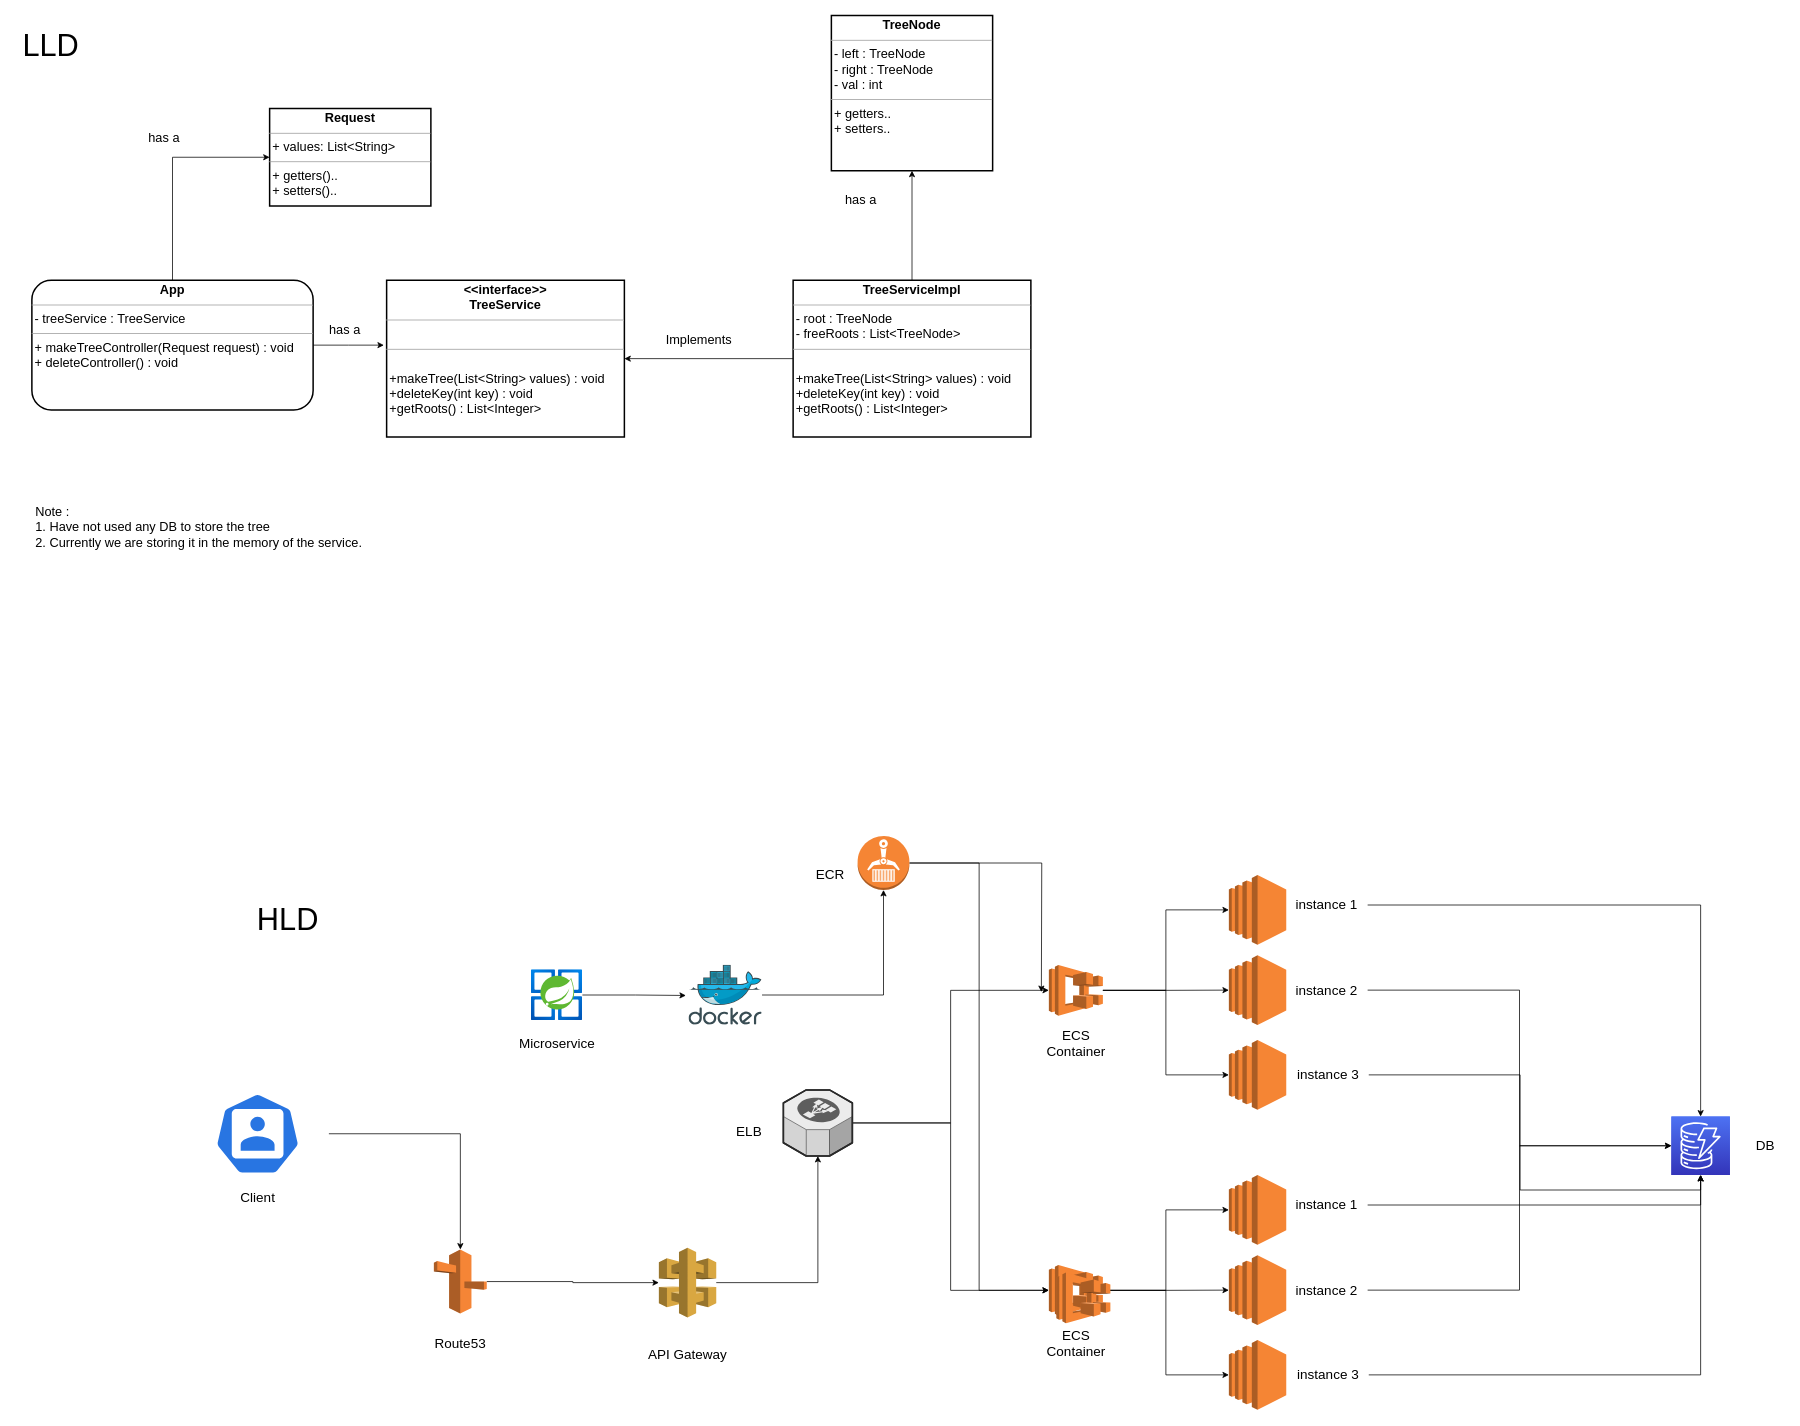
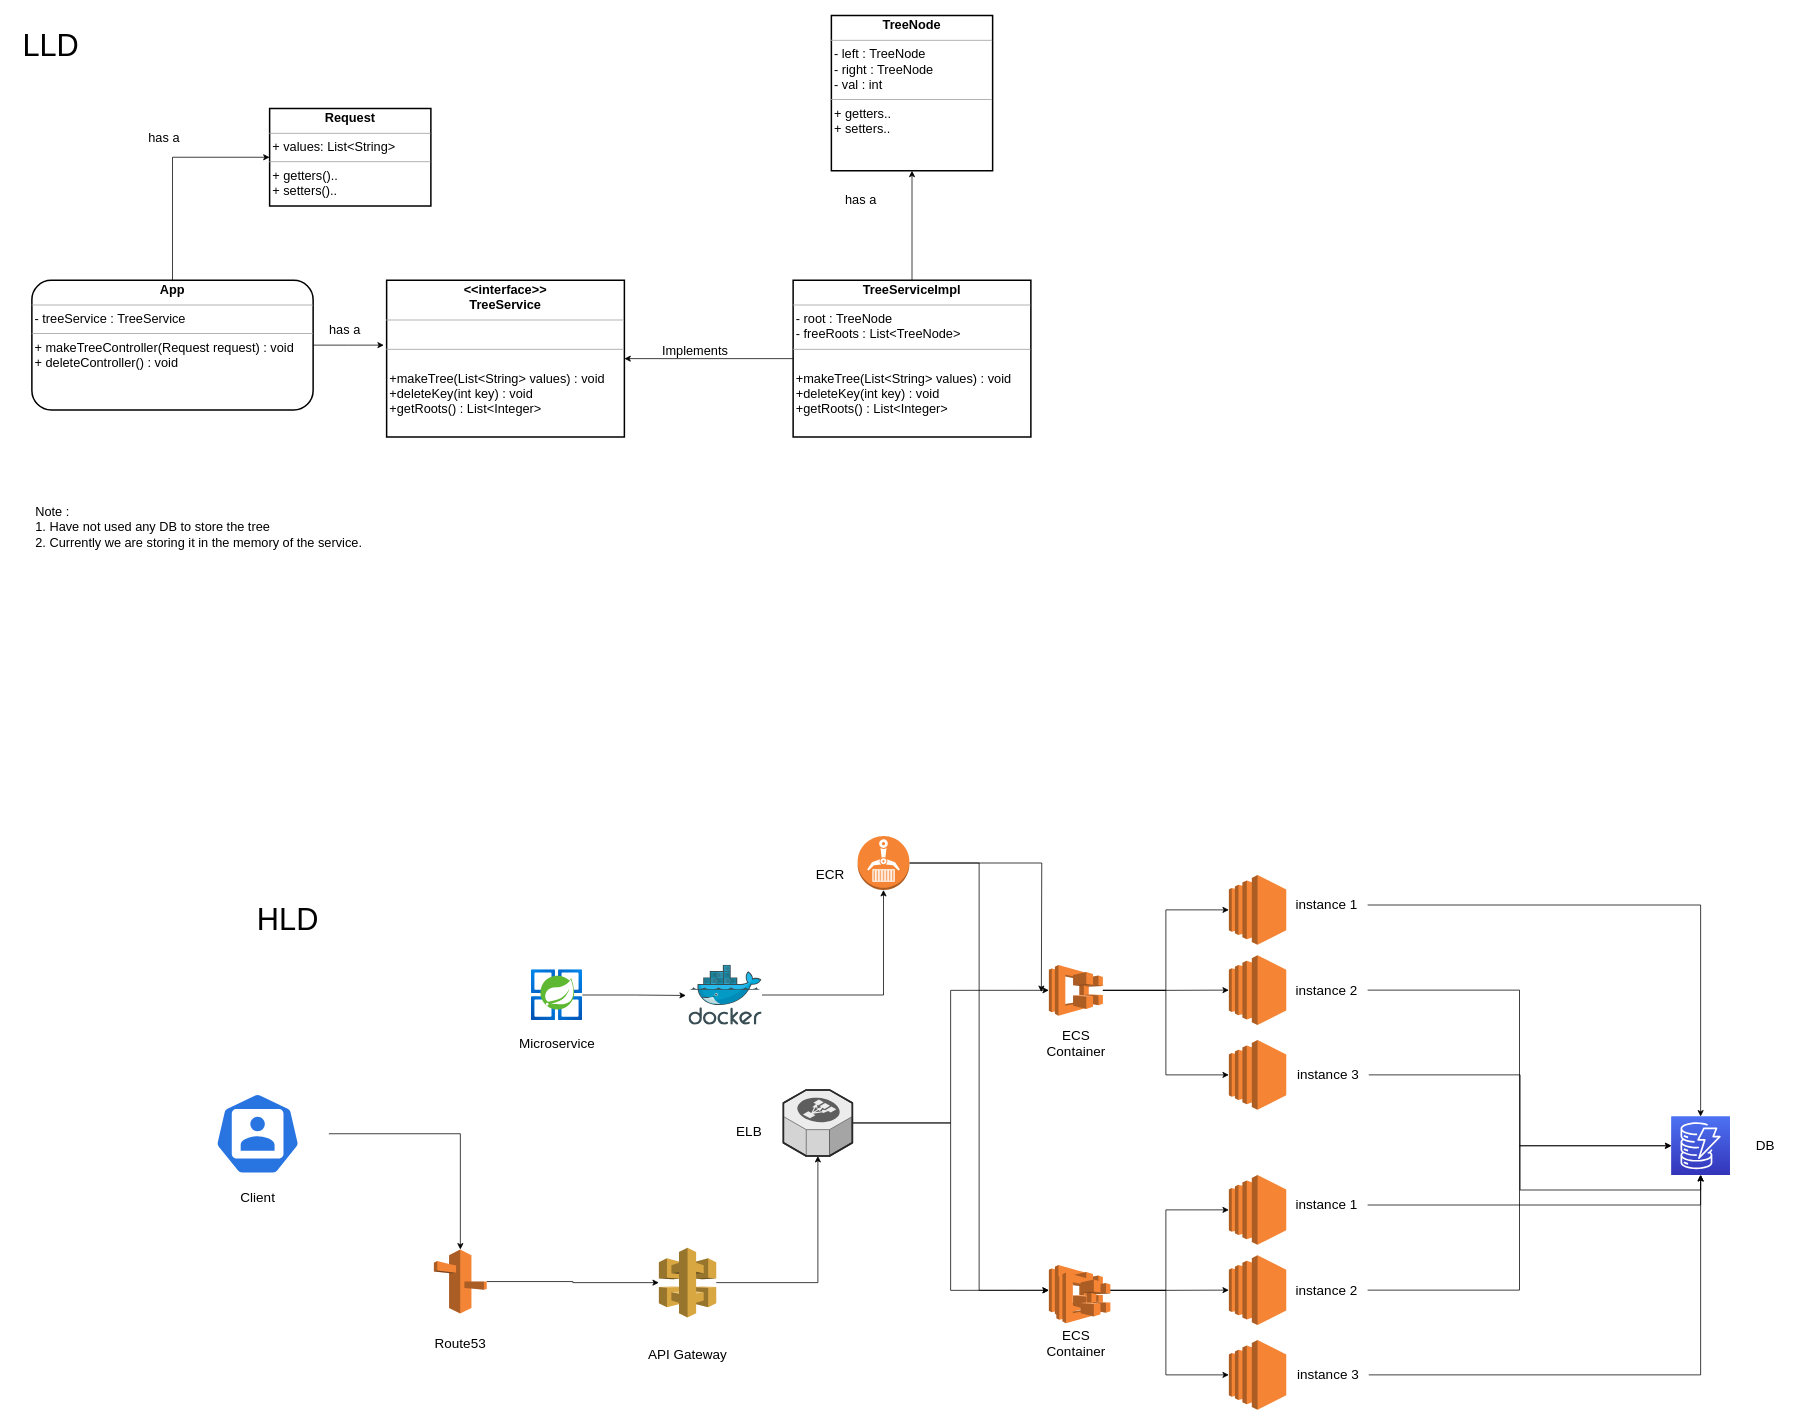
(699, 340) -> (695, 351)
